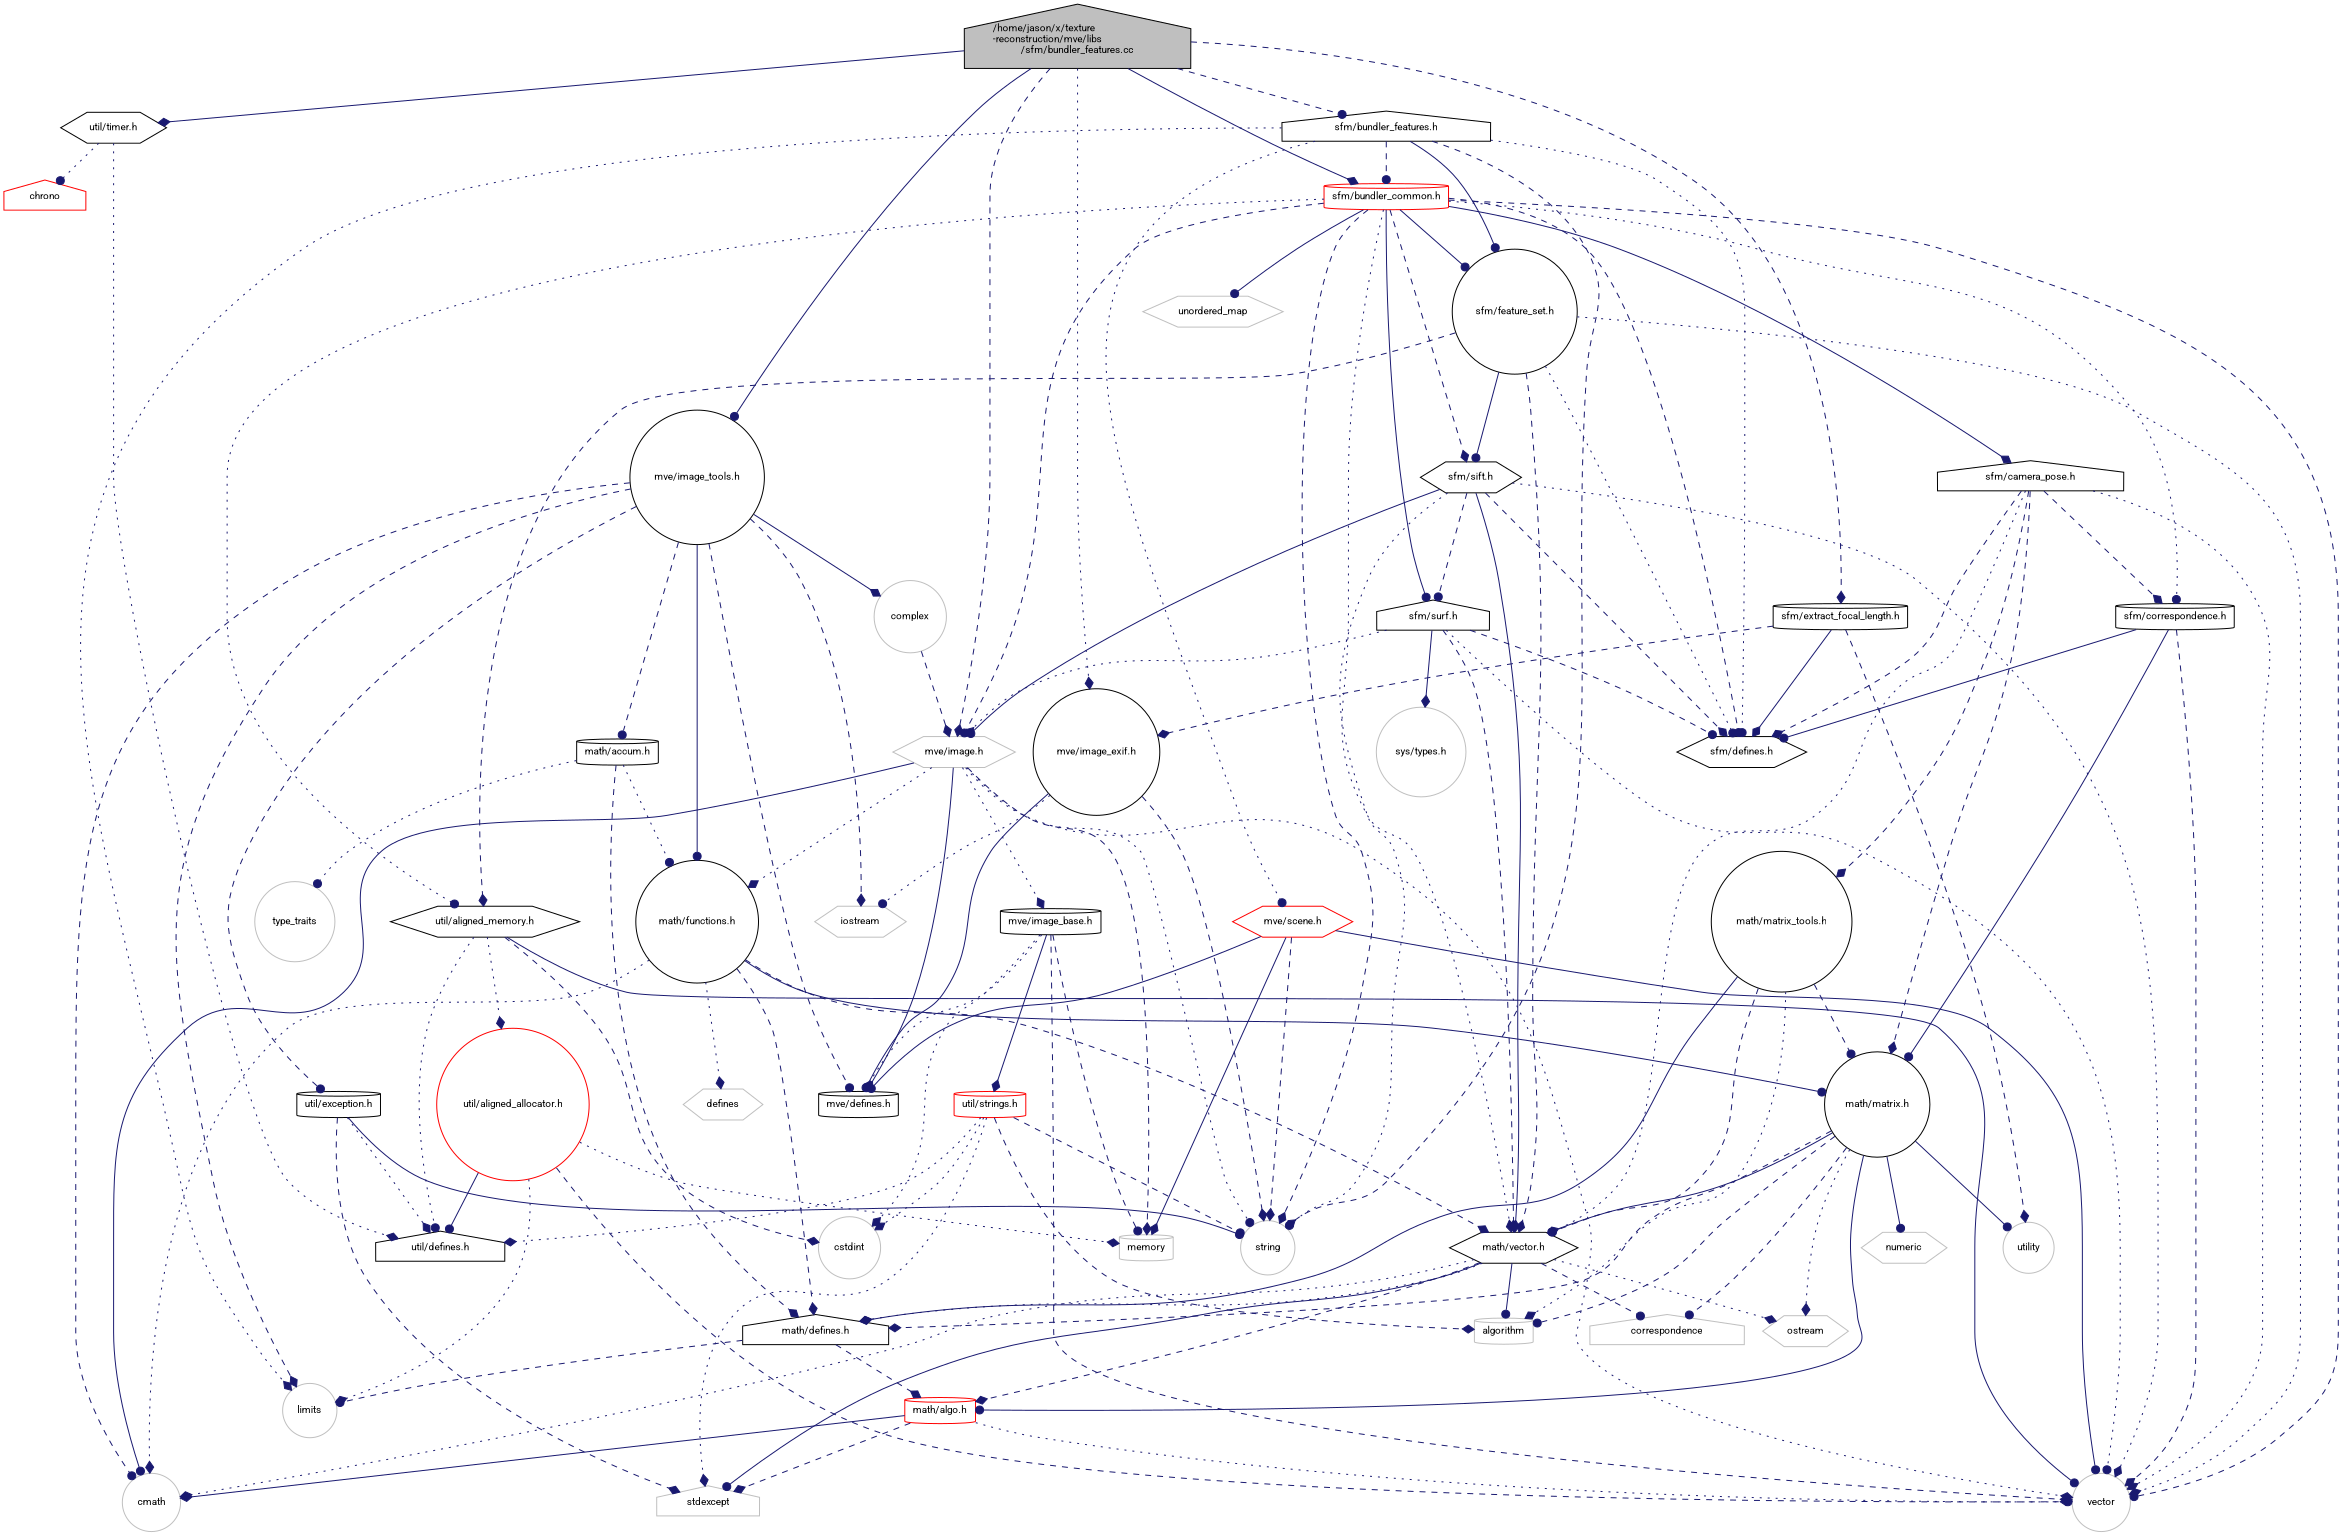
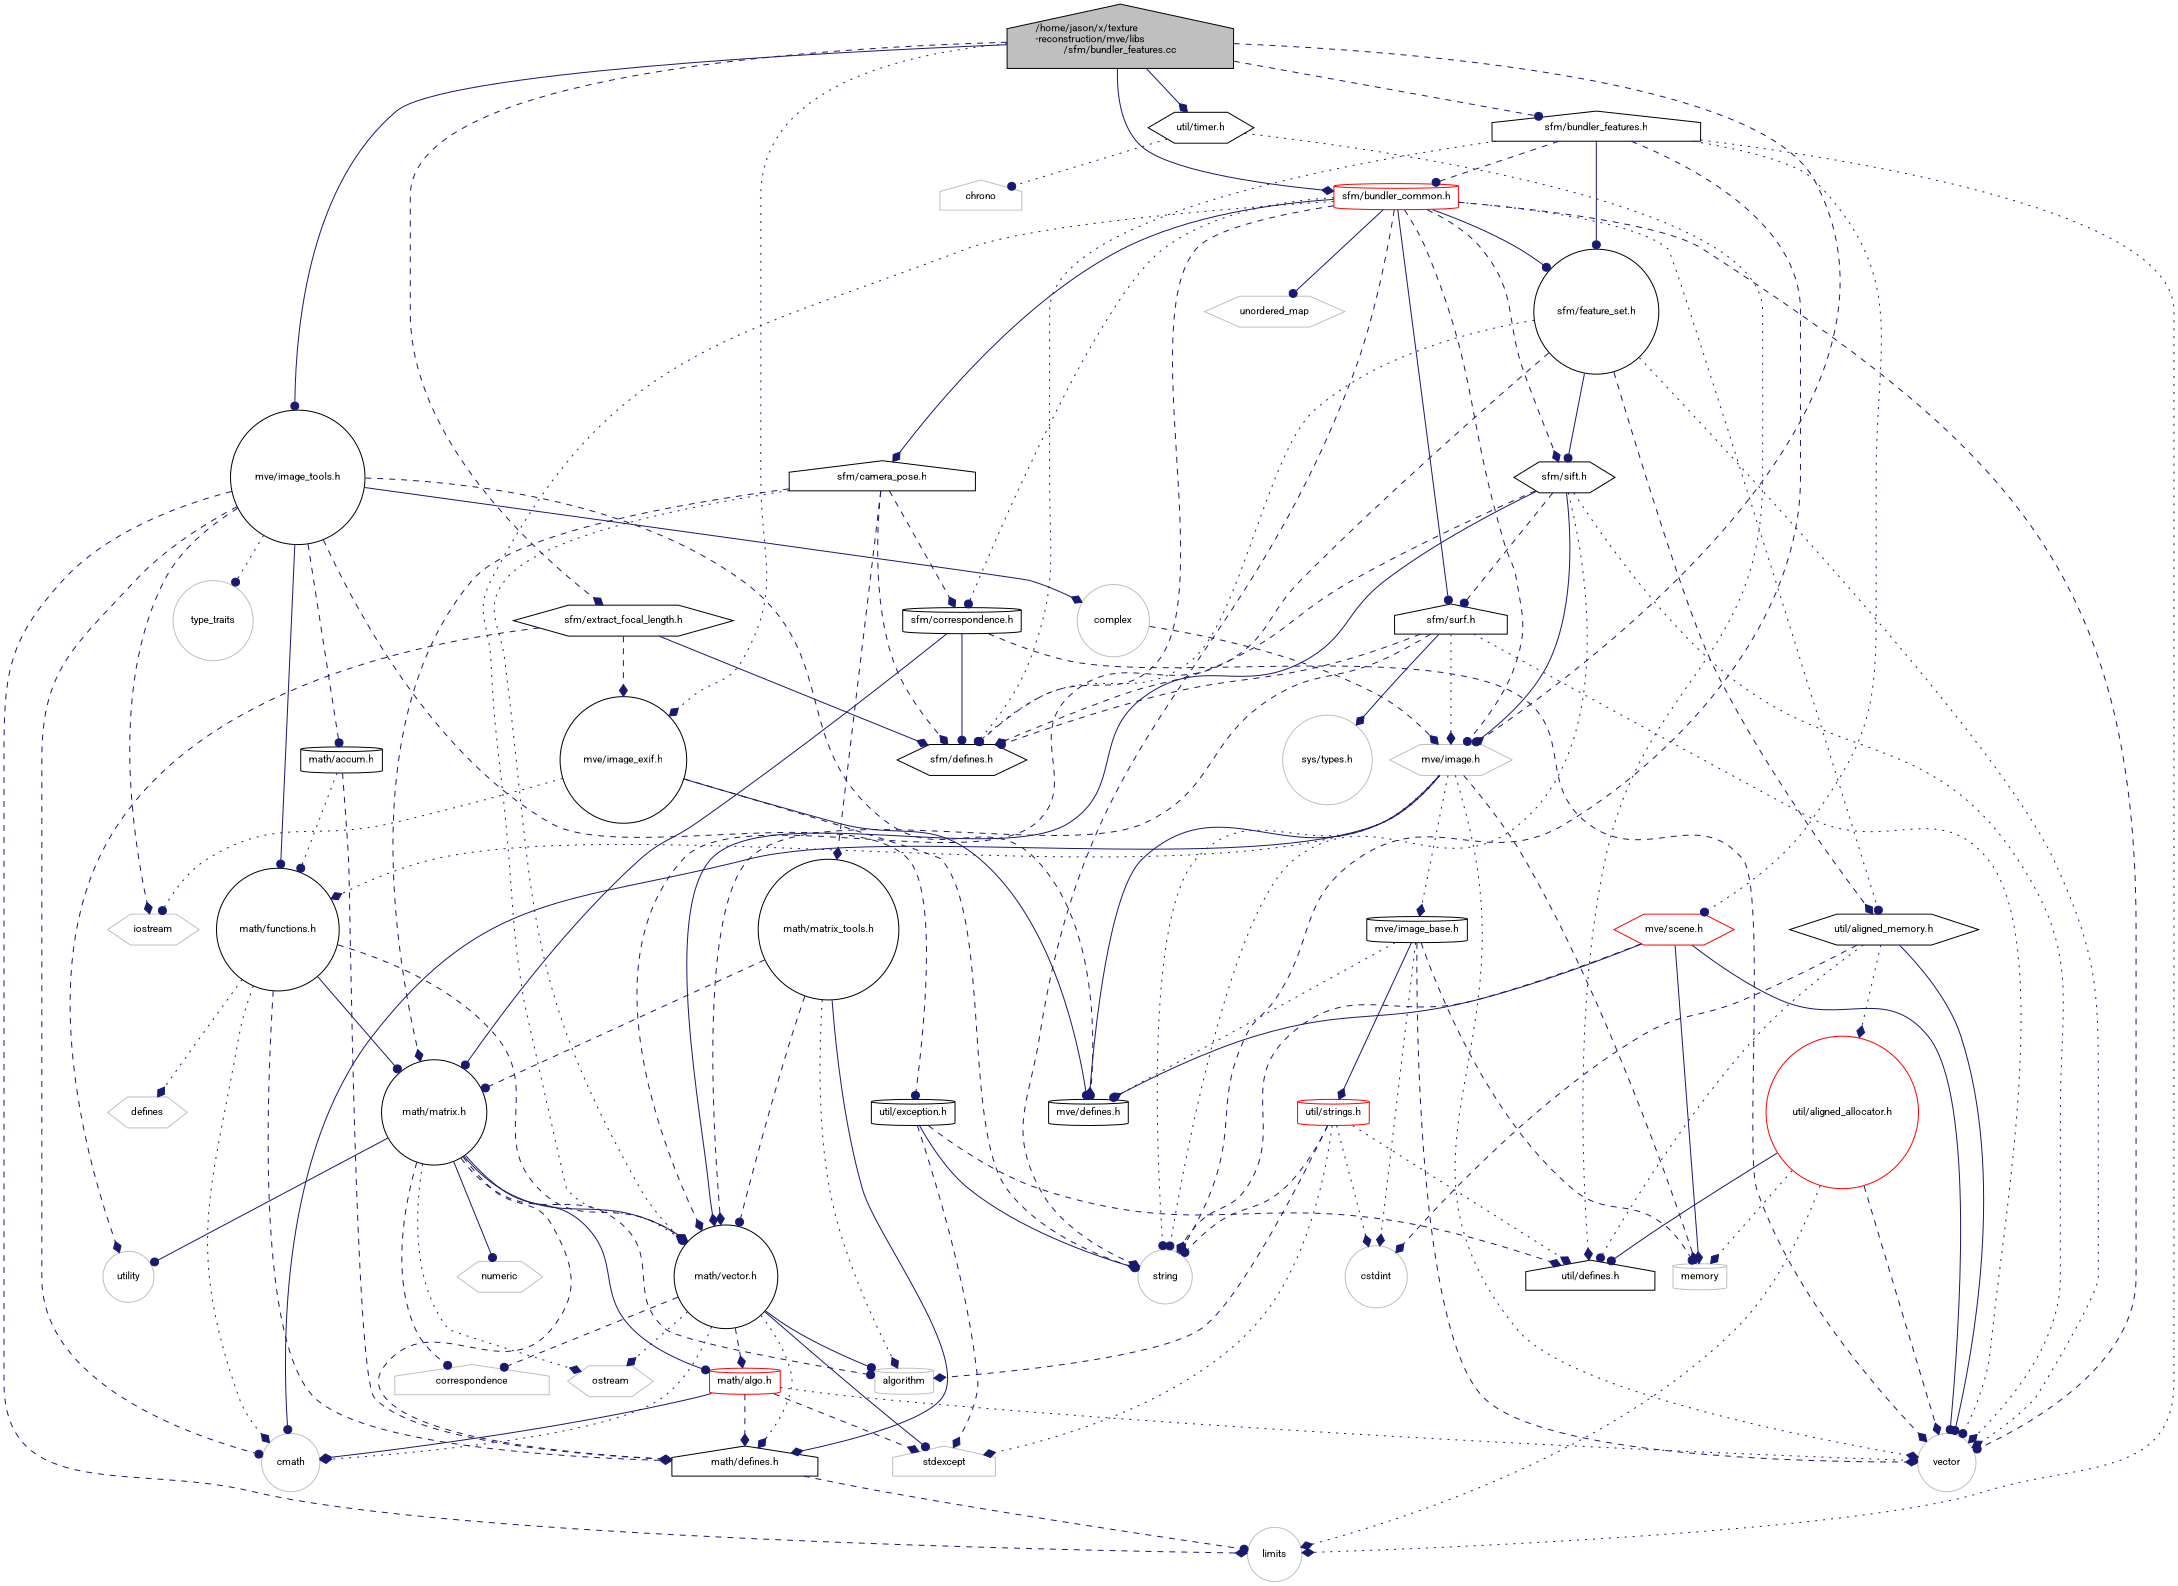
(45, 197) -> (981, 197)
(1840, 617) -> (623, 621)
(439, 802) -> (251, 557)
(2263, 966) -> none
(385, 1170) -> (1264, 1213)
(1514, 1248) -> (726, 1277)
(873, 1368) -> (745, 1414)
